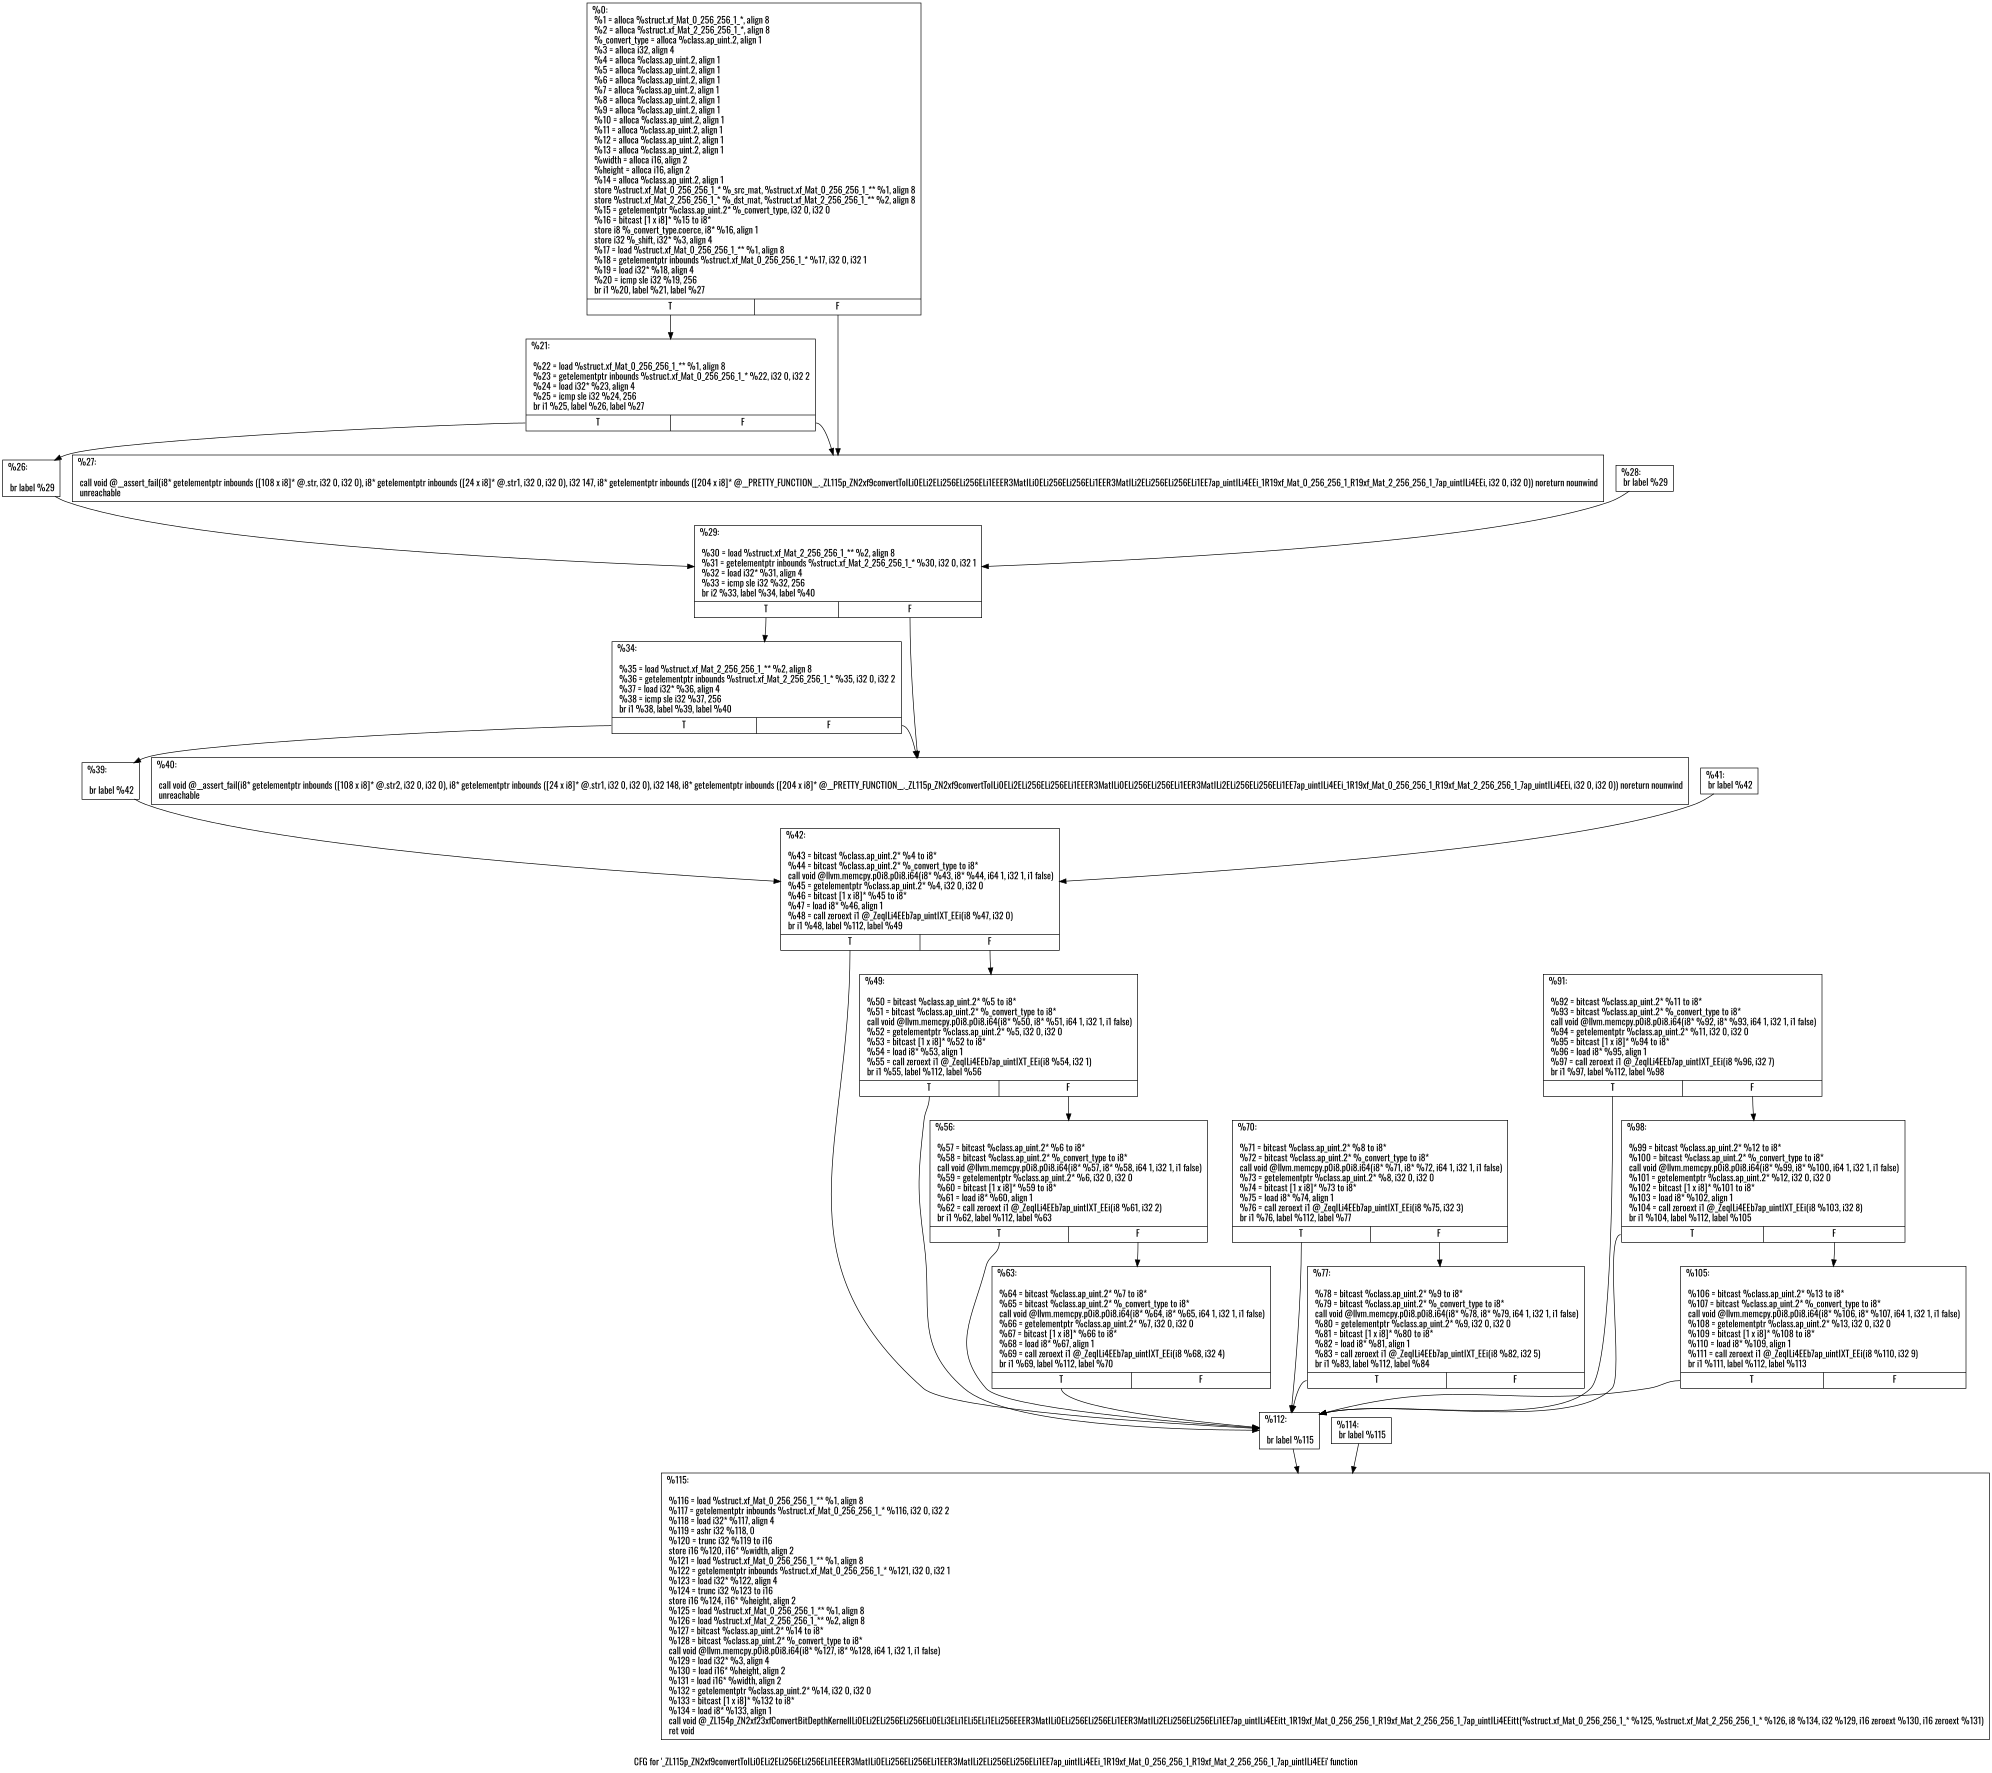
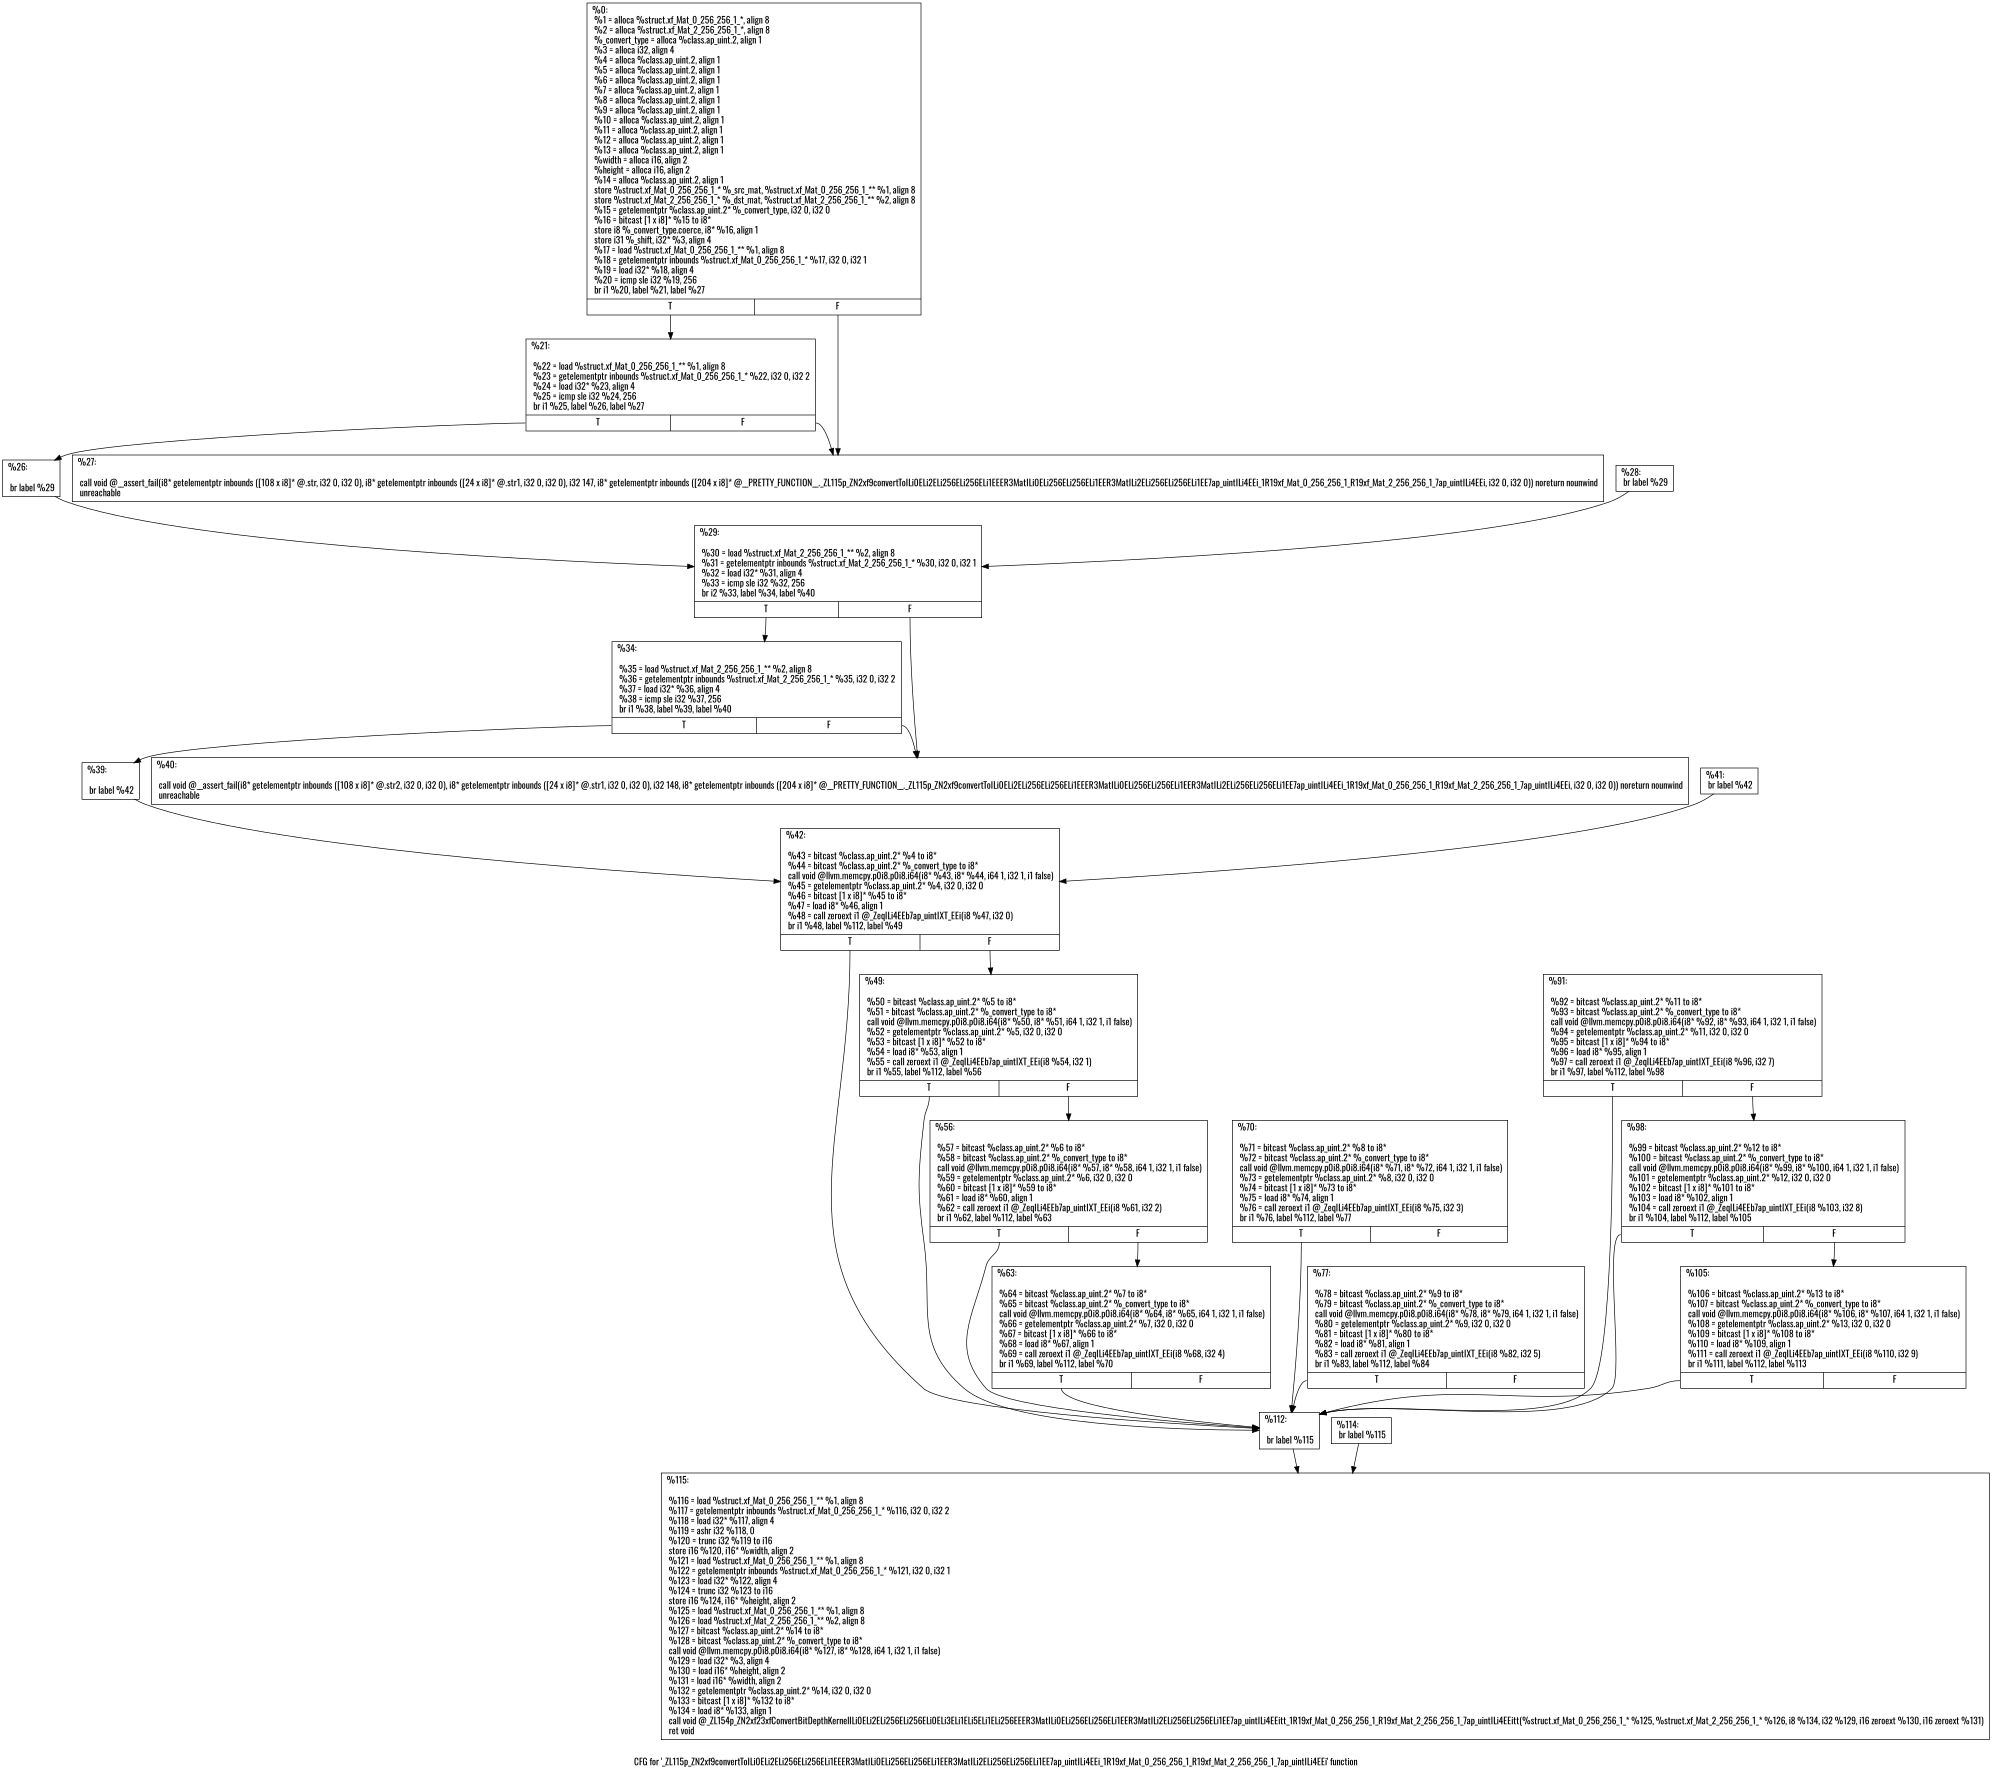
(653, 241) -> (652, 241)
(1439, 1251) -> none
